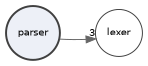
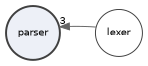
(73, 40) -> (83, 26)
